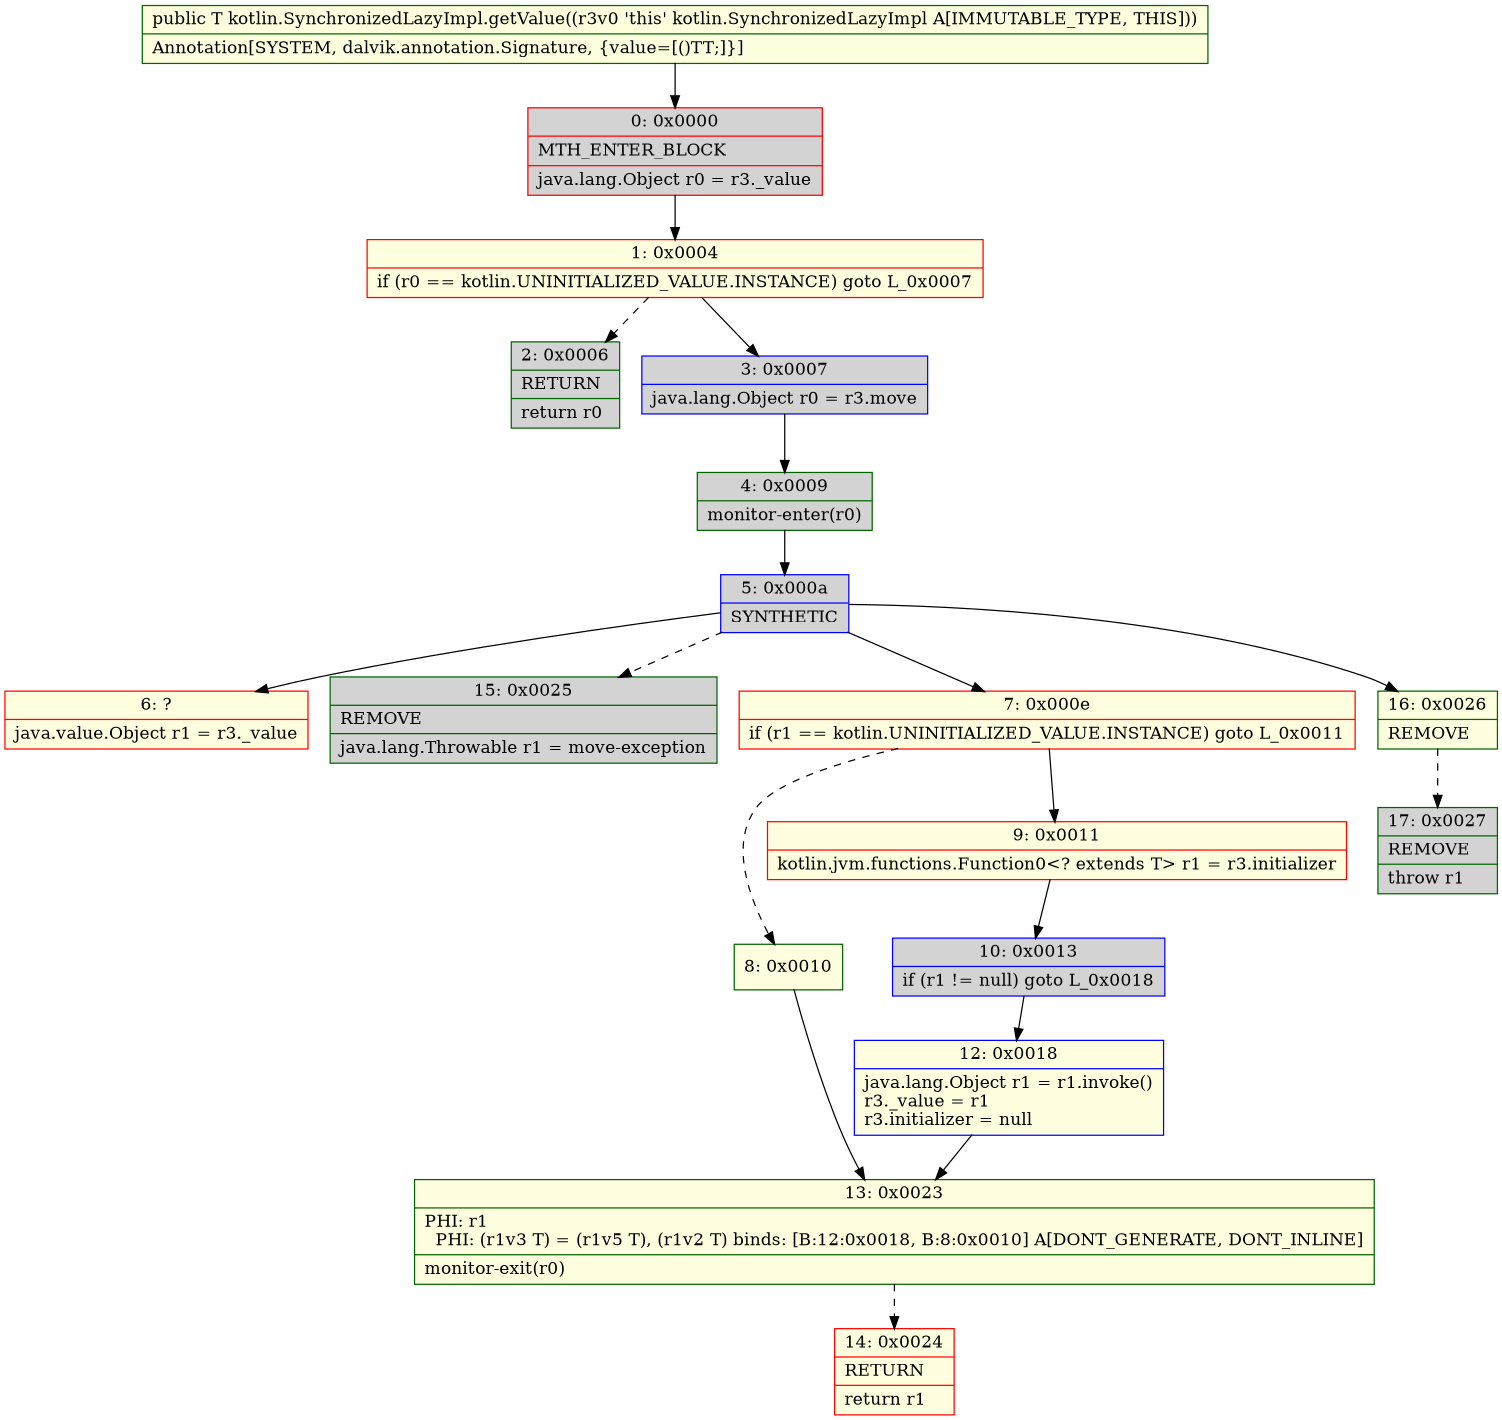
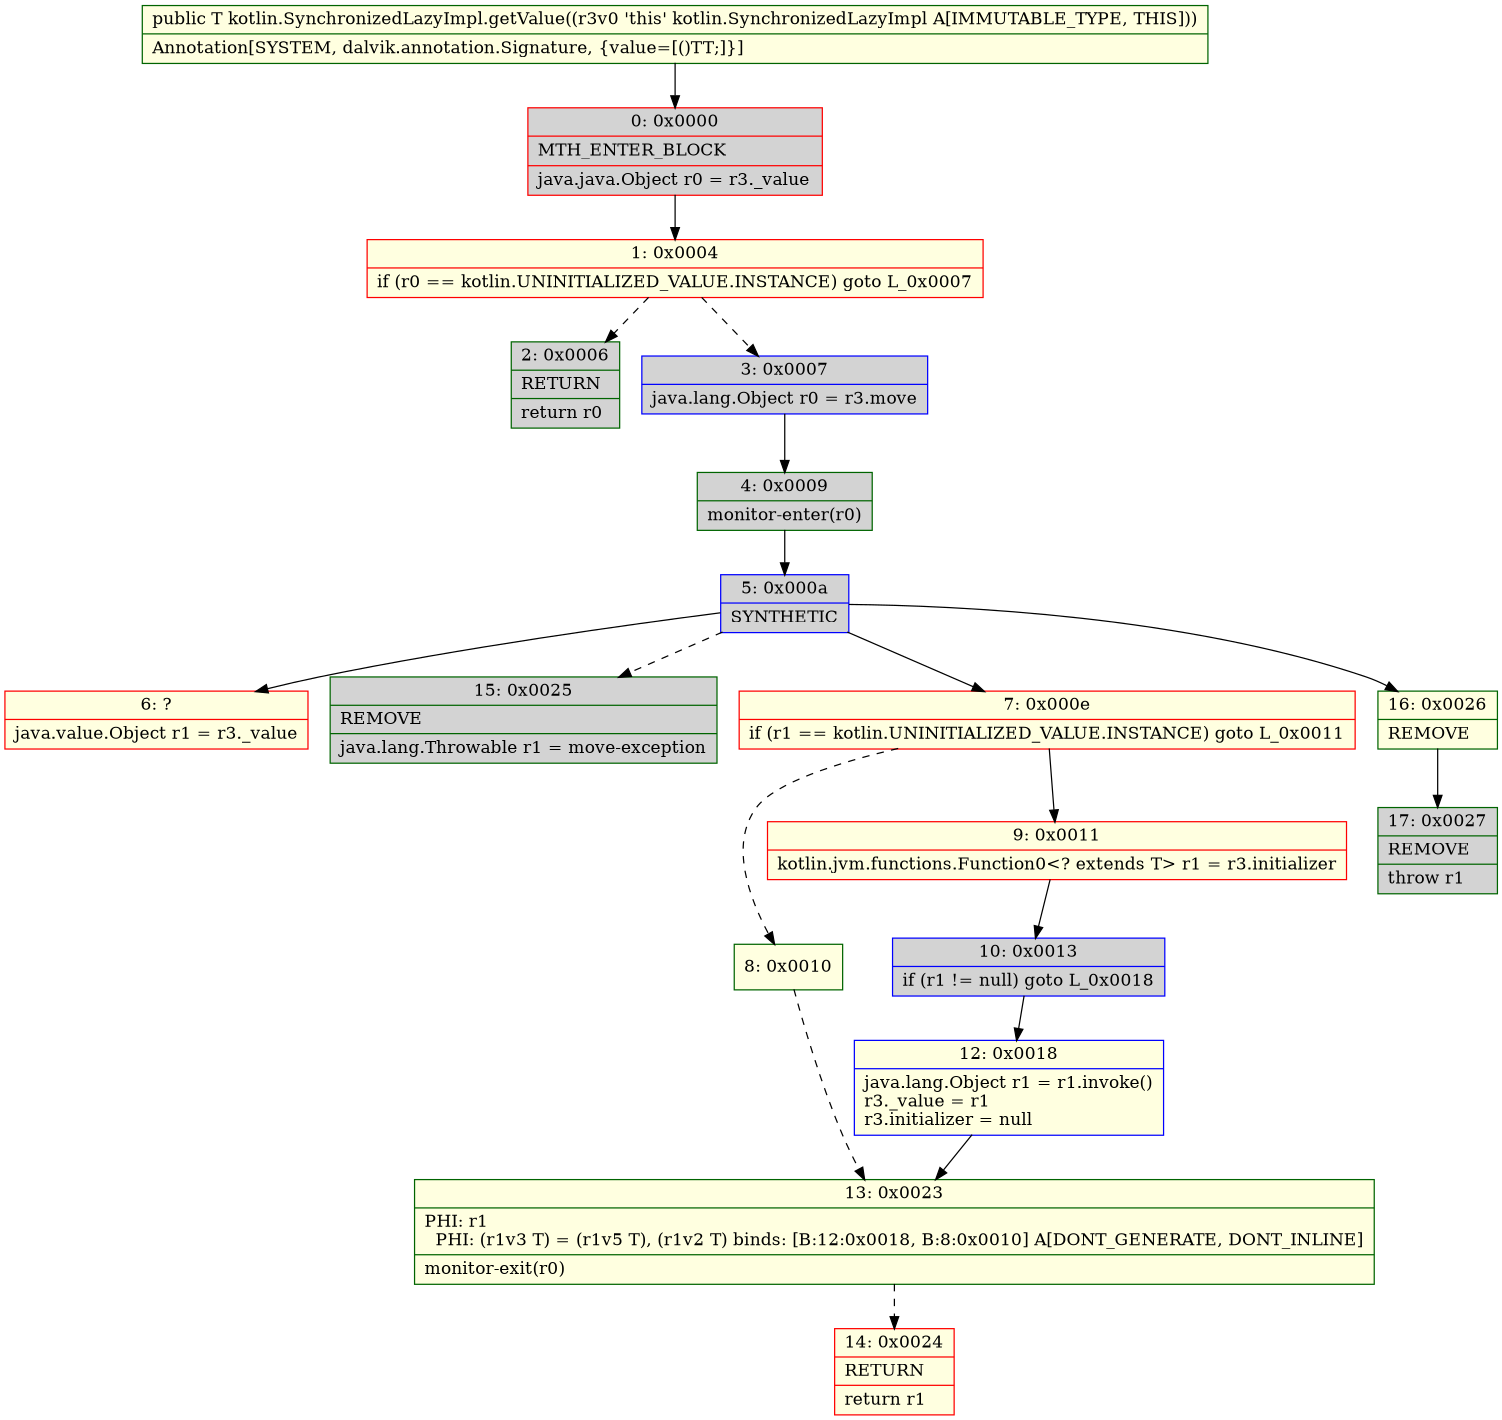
(675, 180) -> (674, 180)
(726, 322) -> (726, 322)
(1438, 772) -> (1438, 772)
(822, 1081) -> (822, 1081)
